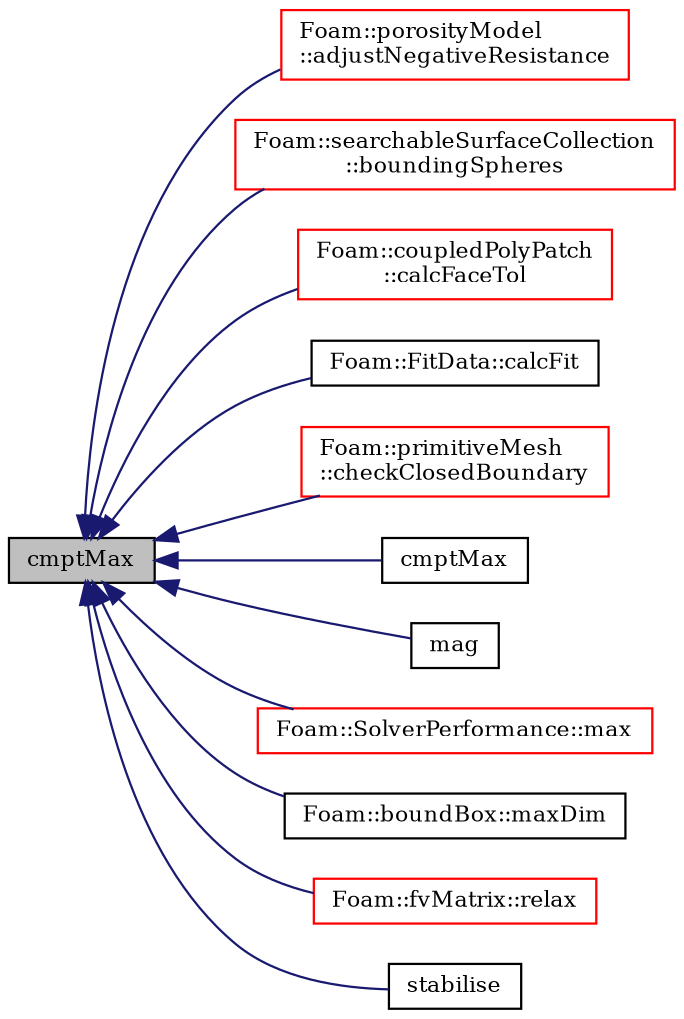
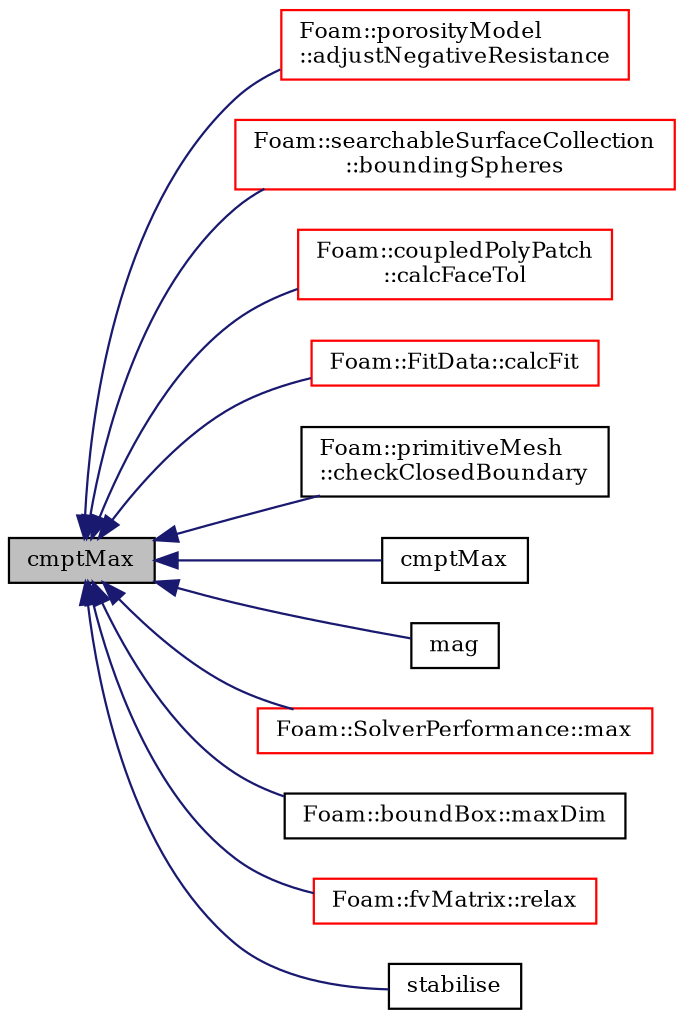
(455, 363) -> (455, 363)
(455, 462) -> (455, 462)
